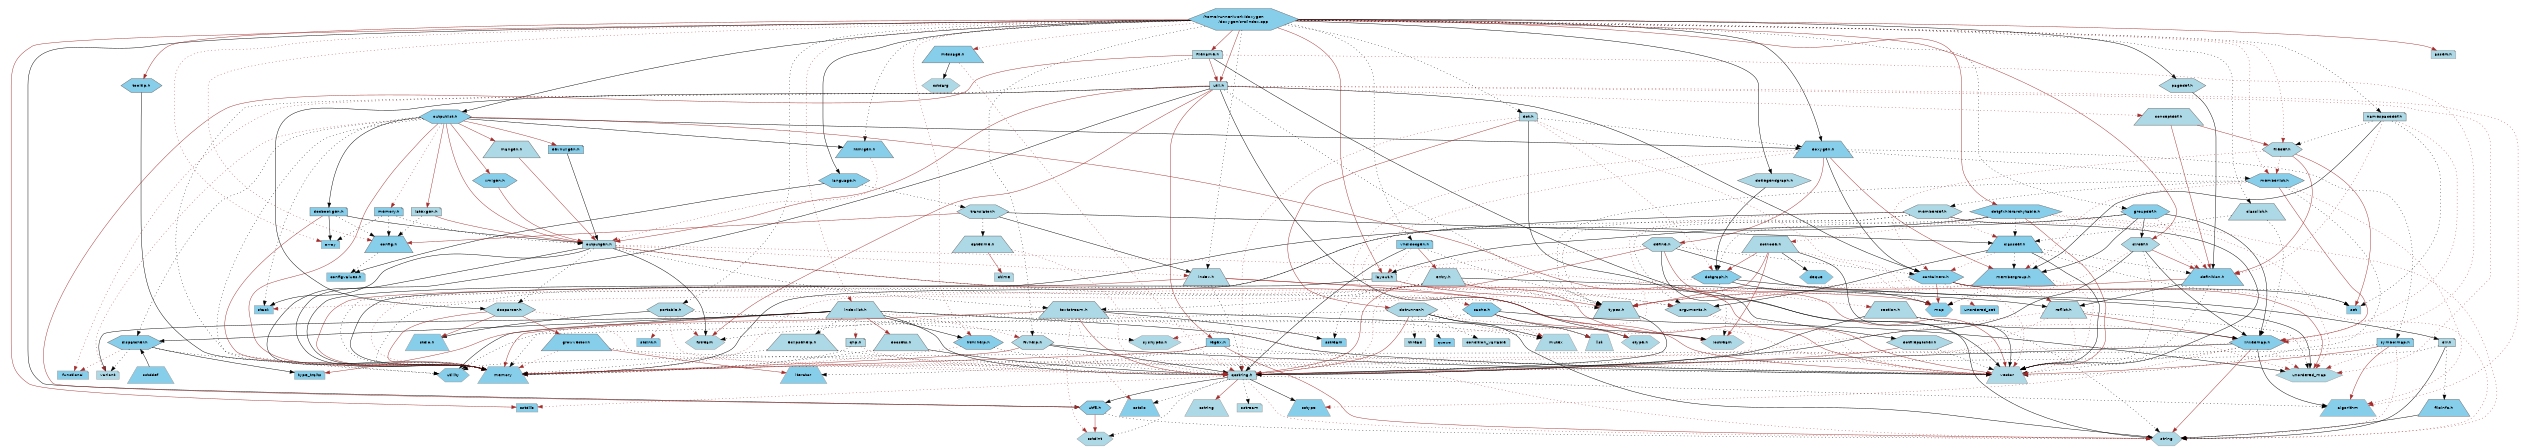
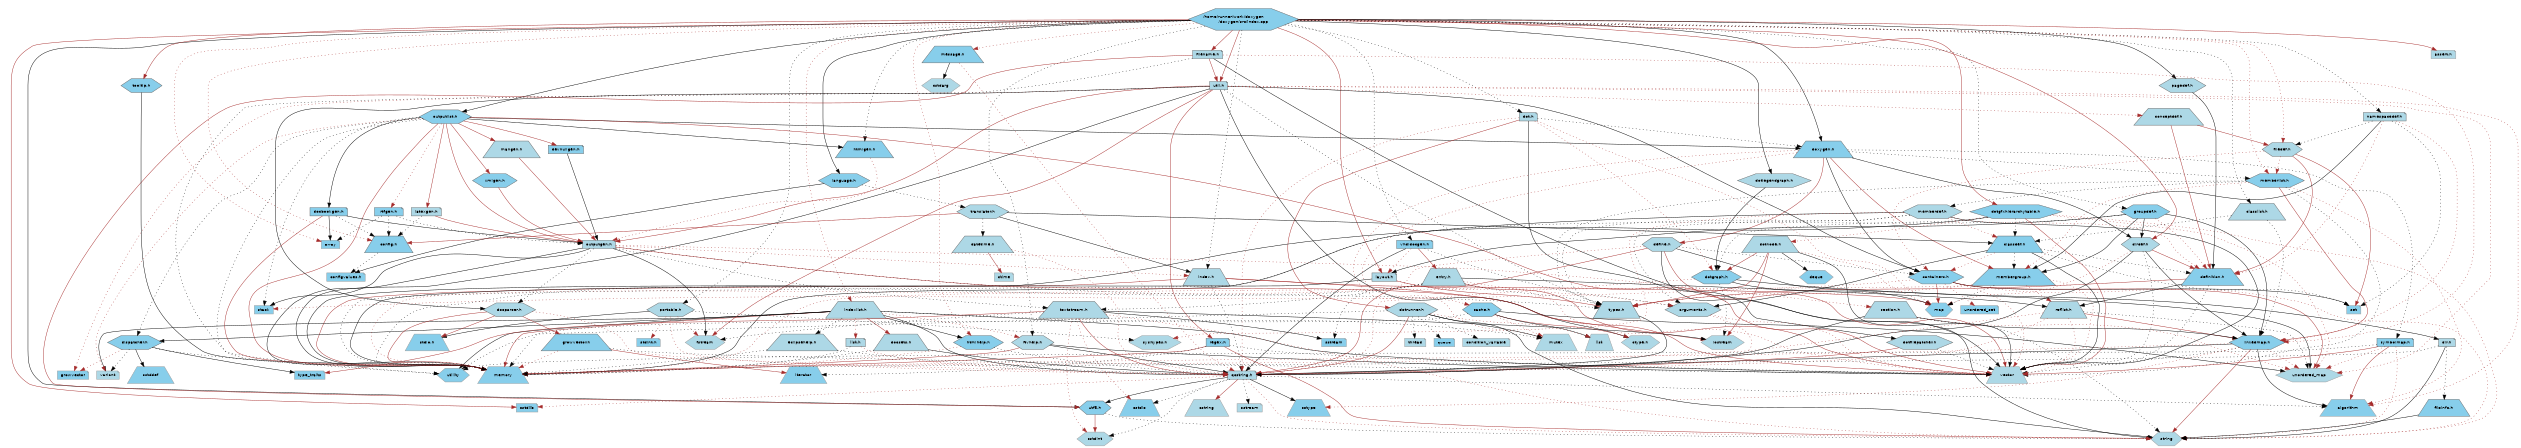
none -> (1992, 191)
(389, 212) -> (389, 212)
(856, 342) -> (856, 342)
(146, 360) -> (139, 356)
(73, 375) -> (73, 375)
